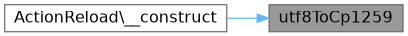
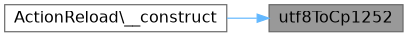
(336, 18) -> (336, 18)
